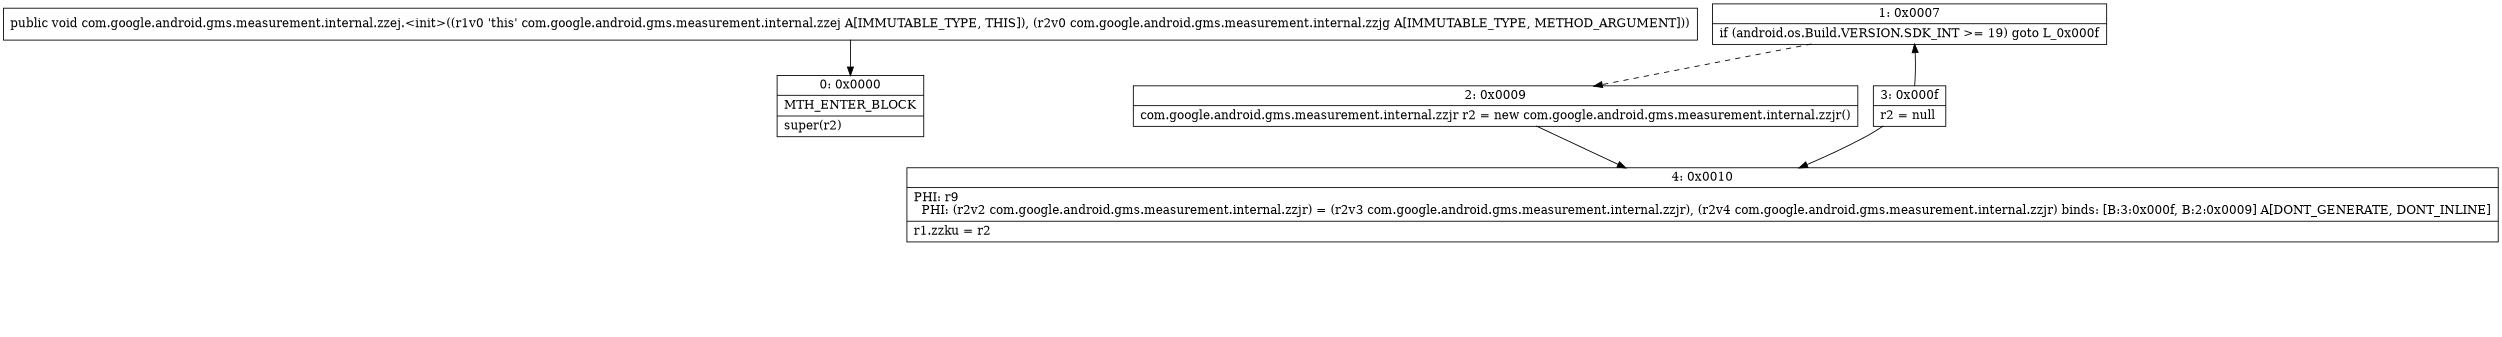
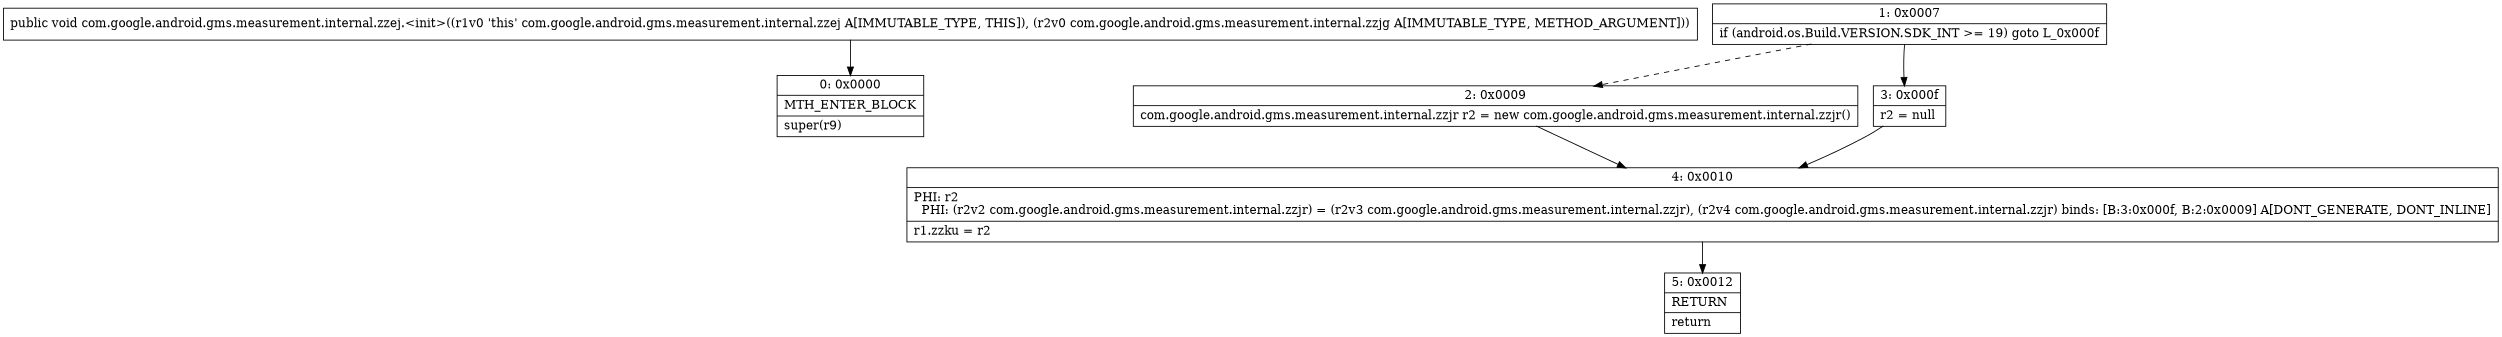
(1915, 69) -> (1904, 61)
(813, 126) -> (813, 126)
(938, 198) -> (938, 198)
none -> (1703, 303)
